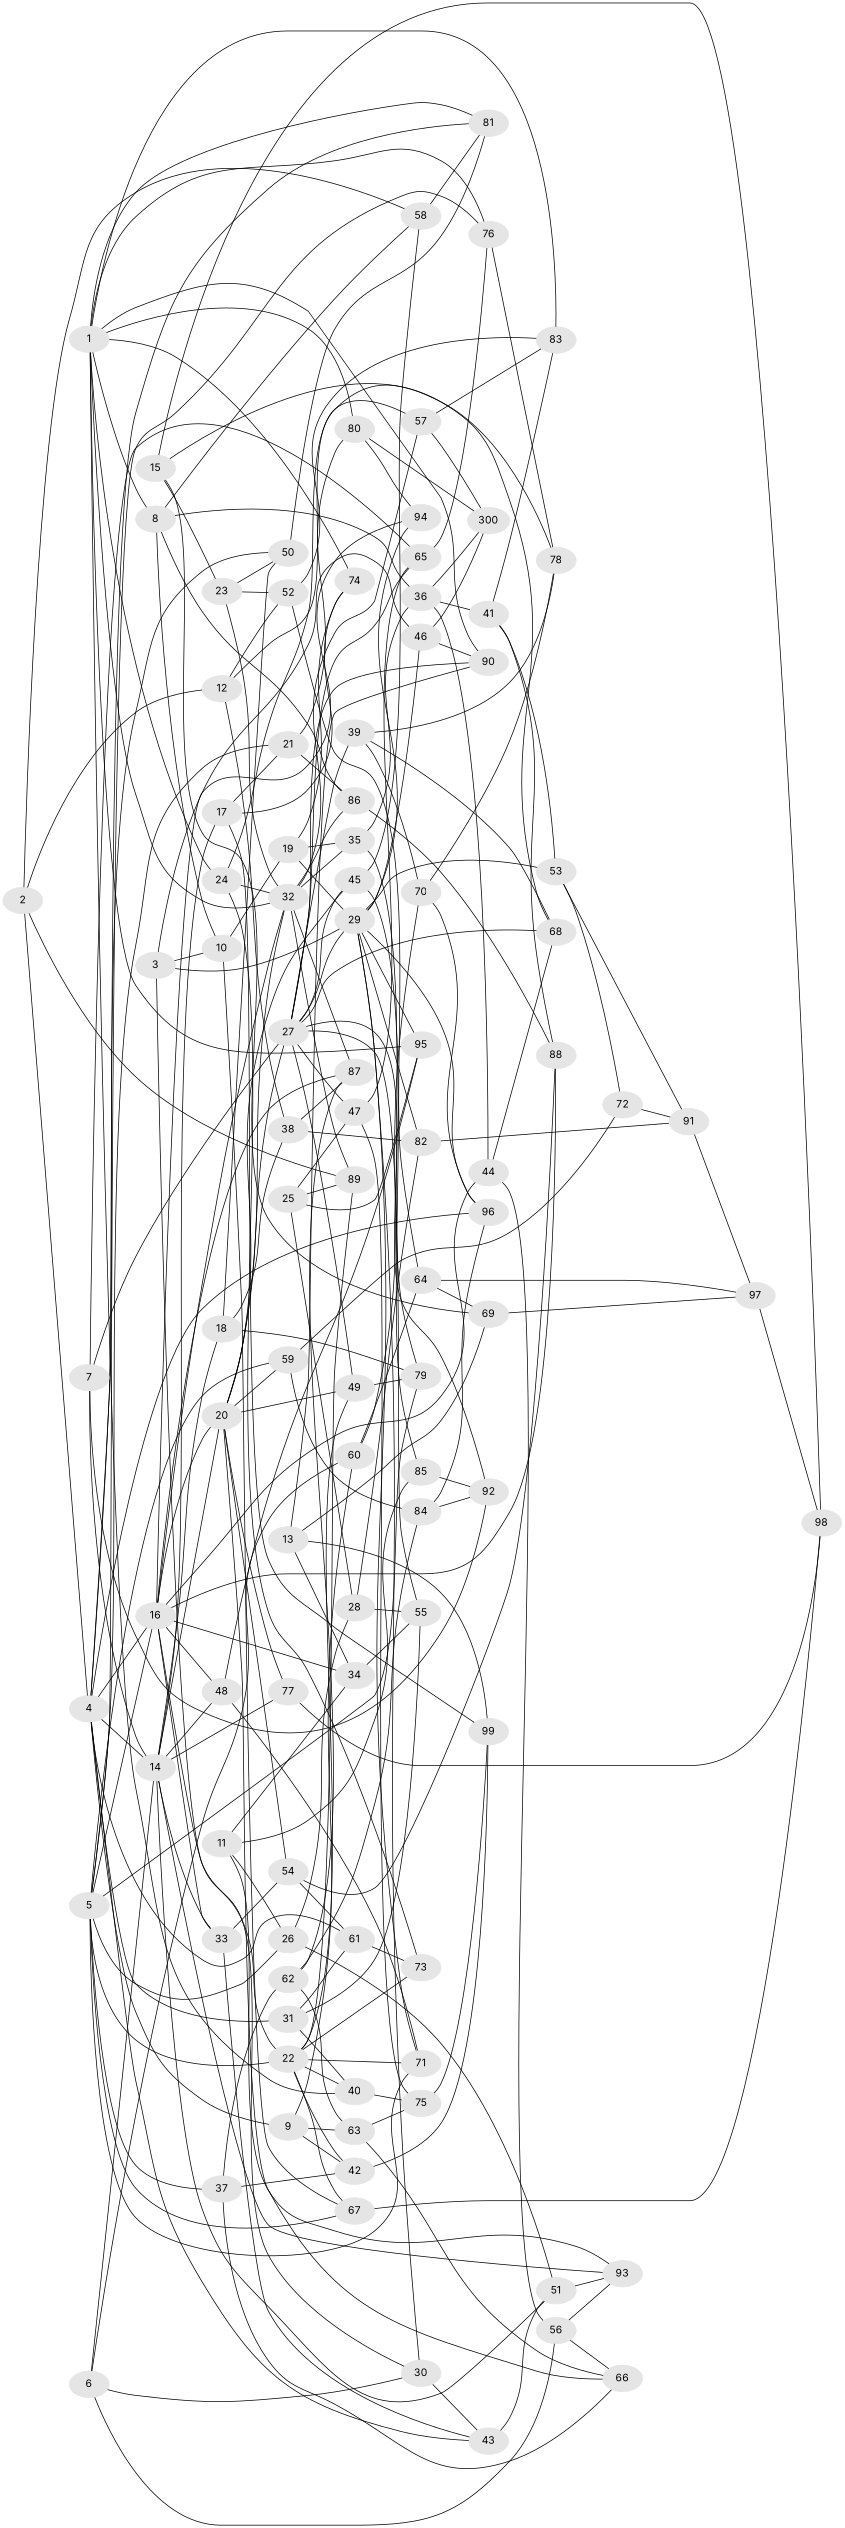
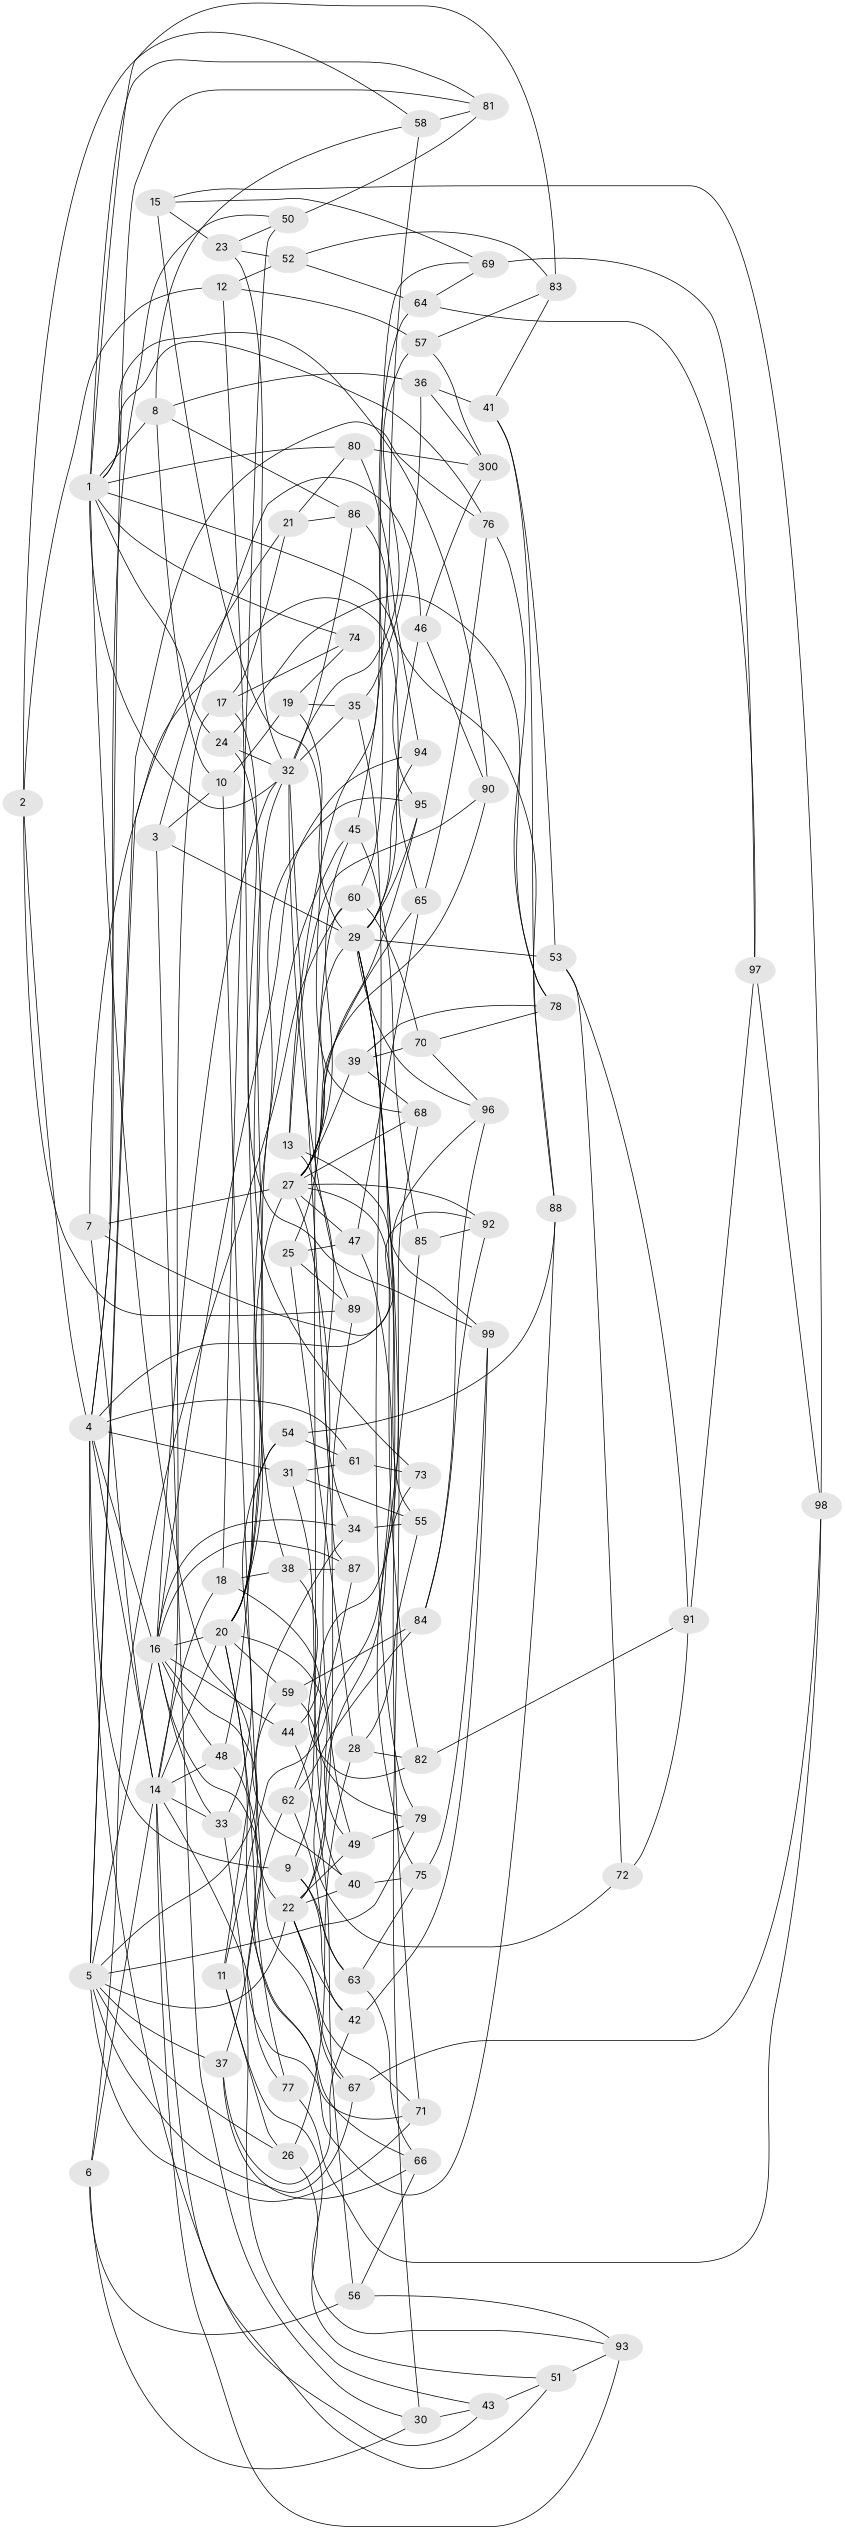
(481, 880) -> none
